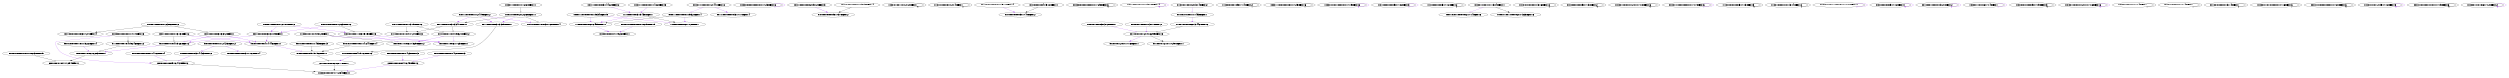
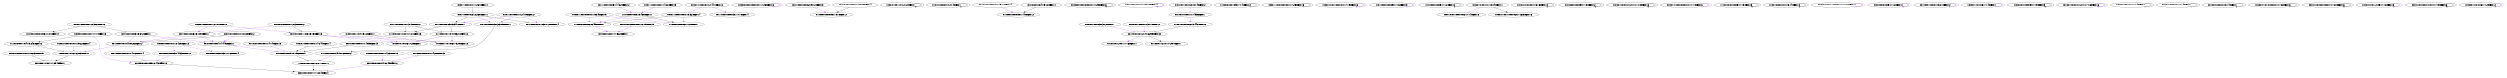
none -> (265, 44)
